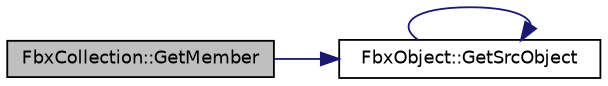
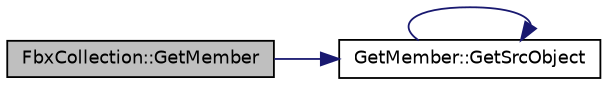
(470, 59) -> (470, 59)
